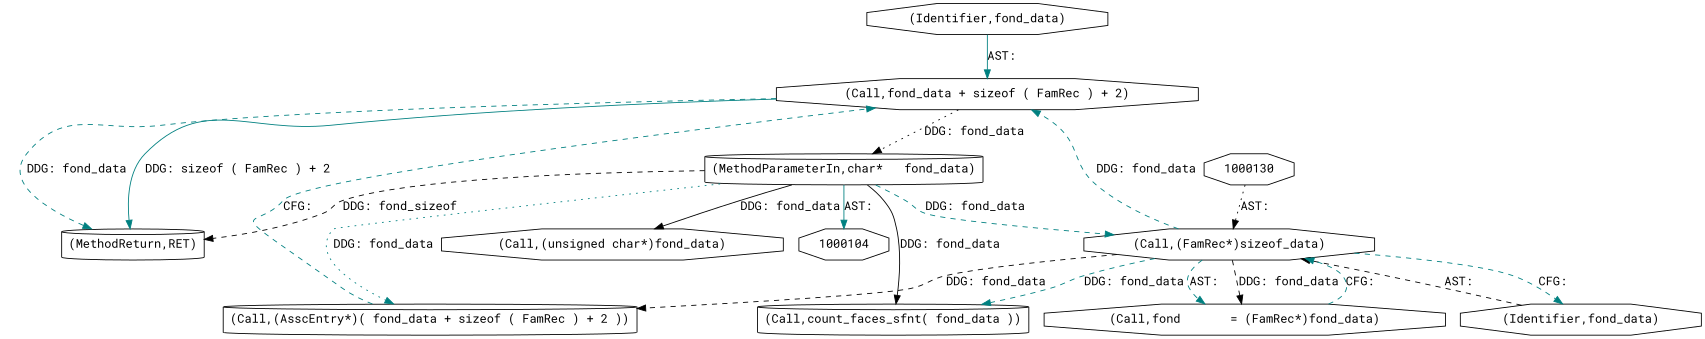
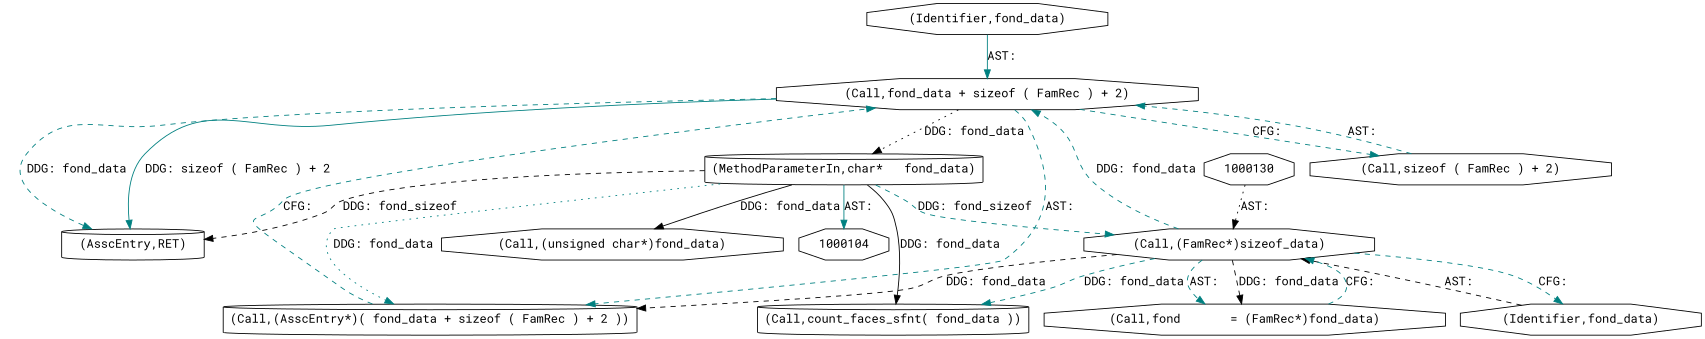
none -> (1461, 169)
(975, 207) -> (975, 207)
(133, 244) -> (133, 244)
none -> (886, 276)
